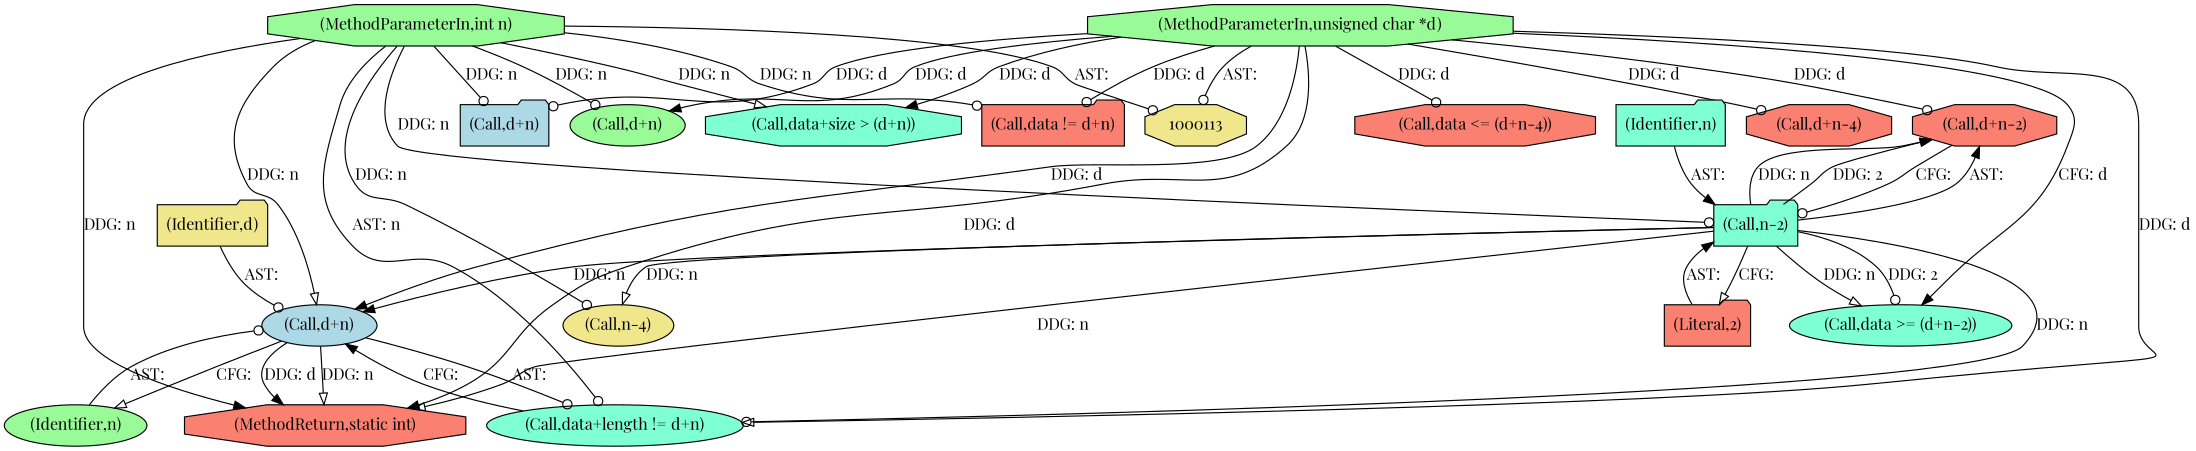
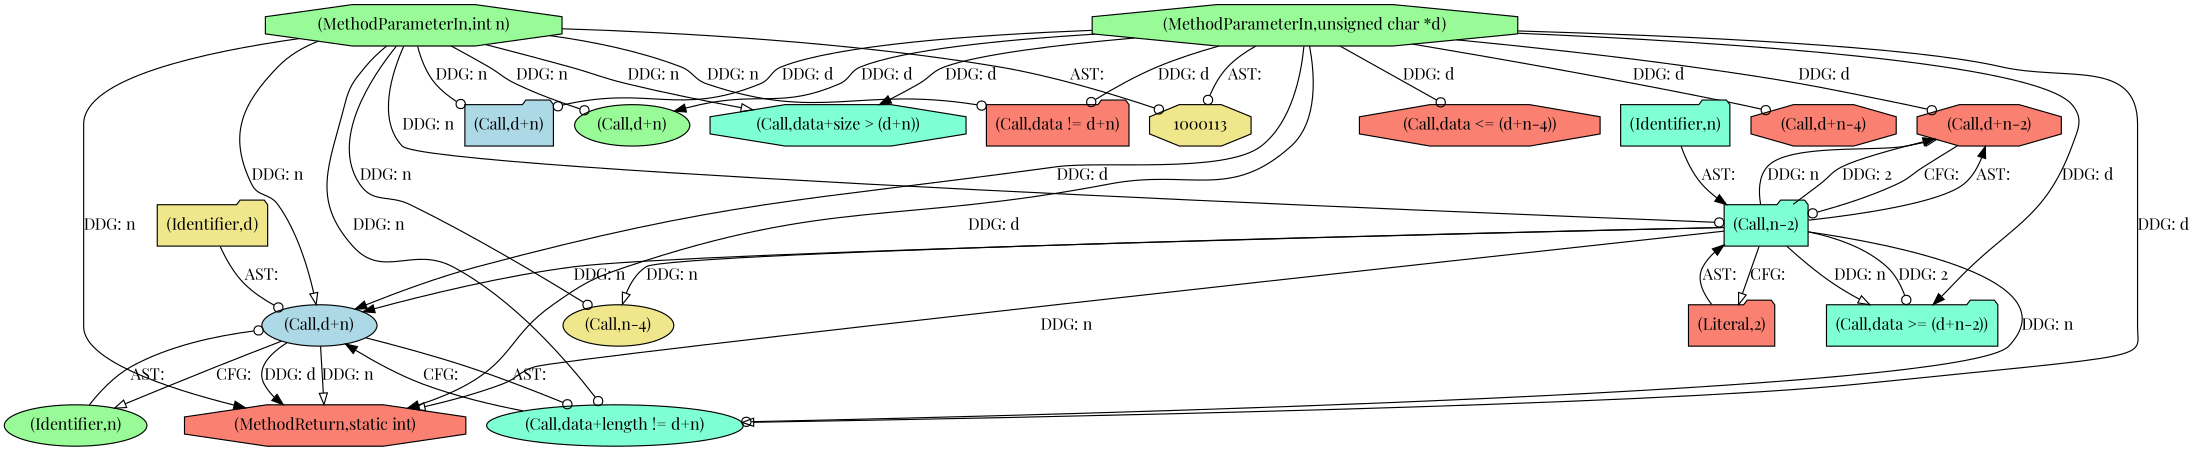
(2083, 175) -> (2088, 175)
(377, 225) -> (379, 225)
(1901, 325) -> (1912, 325)
